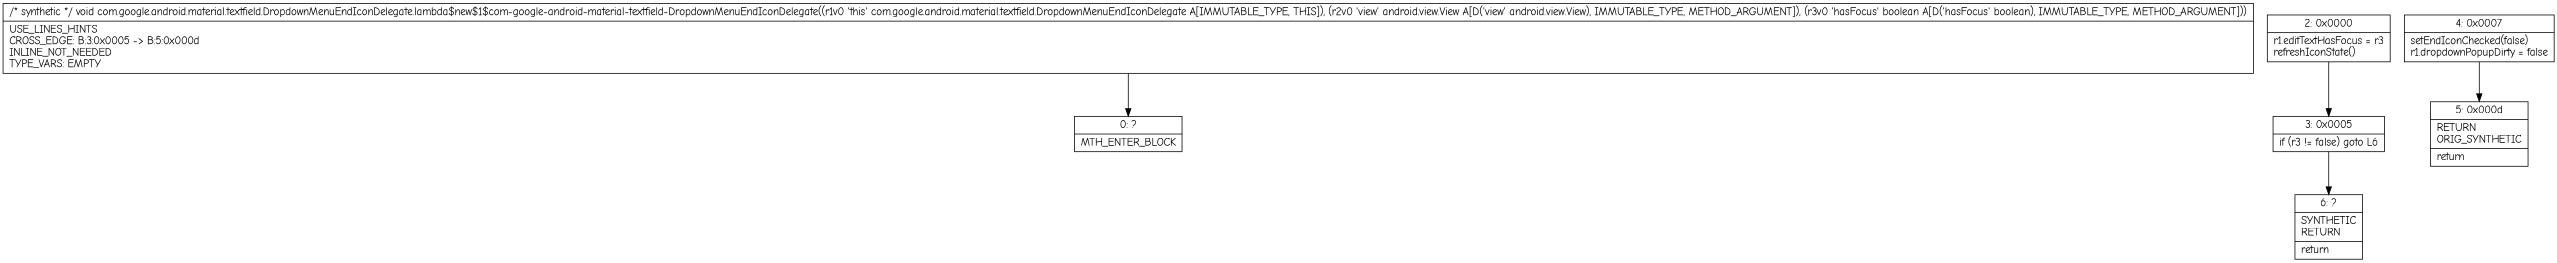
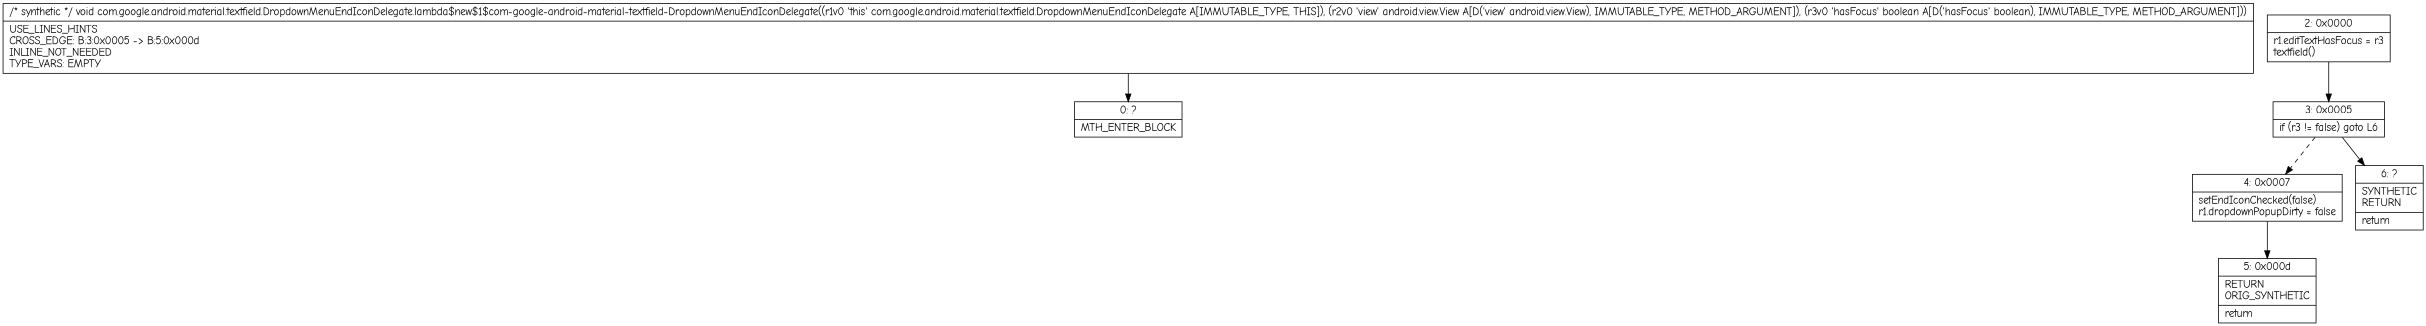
(2315, 53) -> (2295, 53)
none -> (2303, 153)
